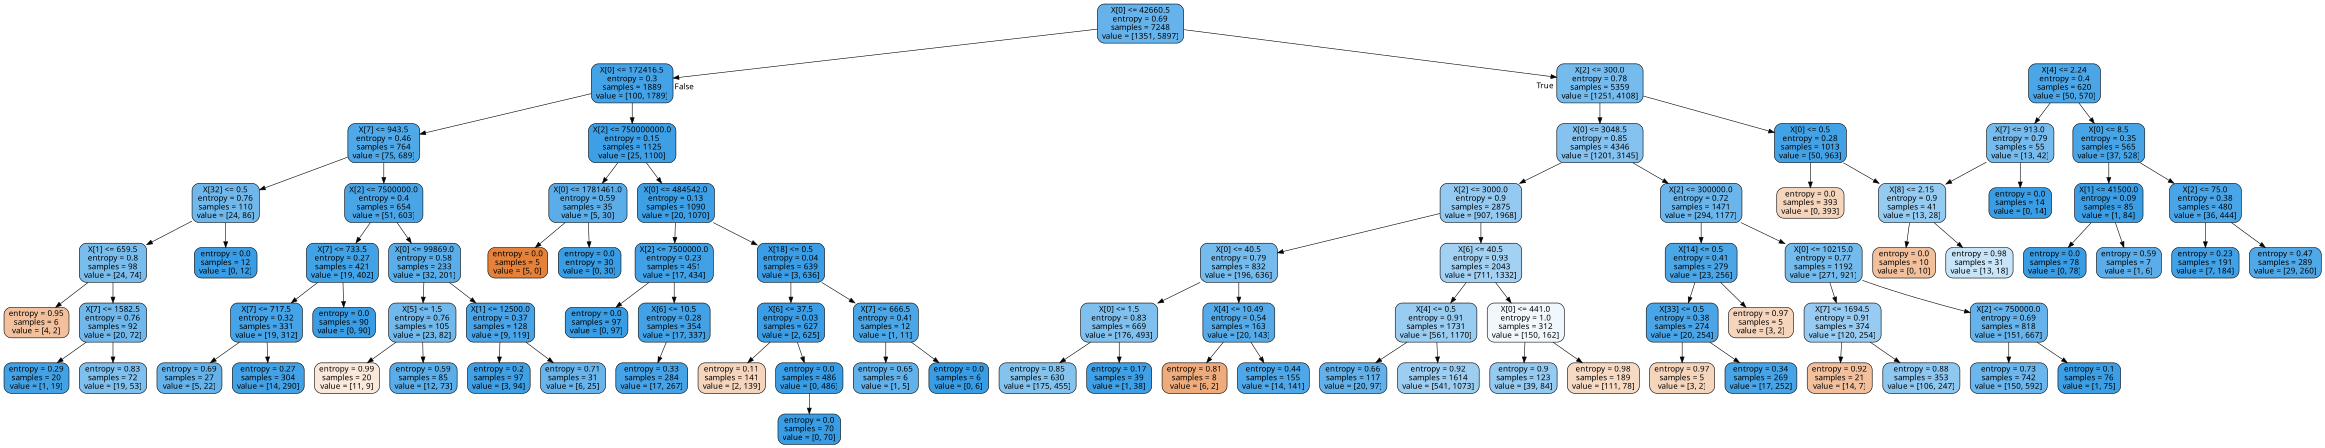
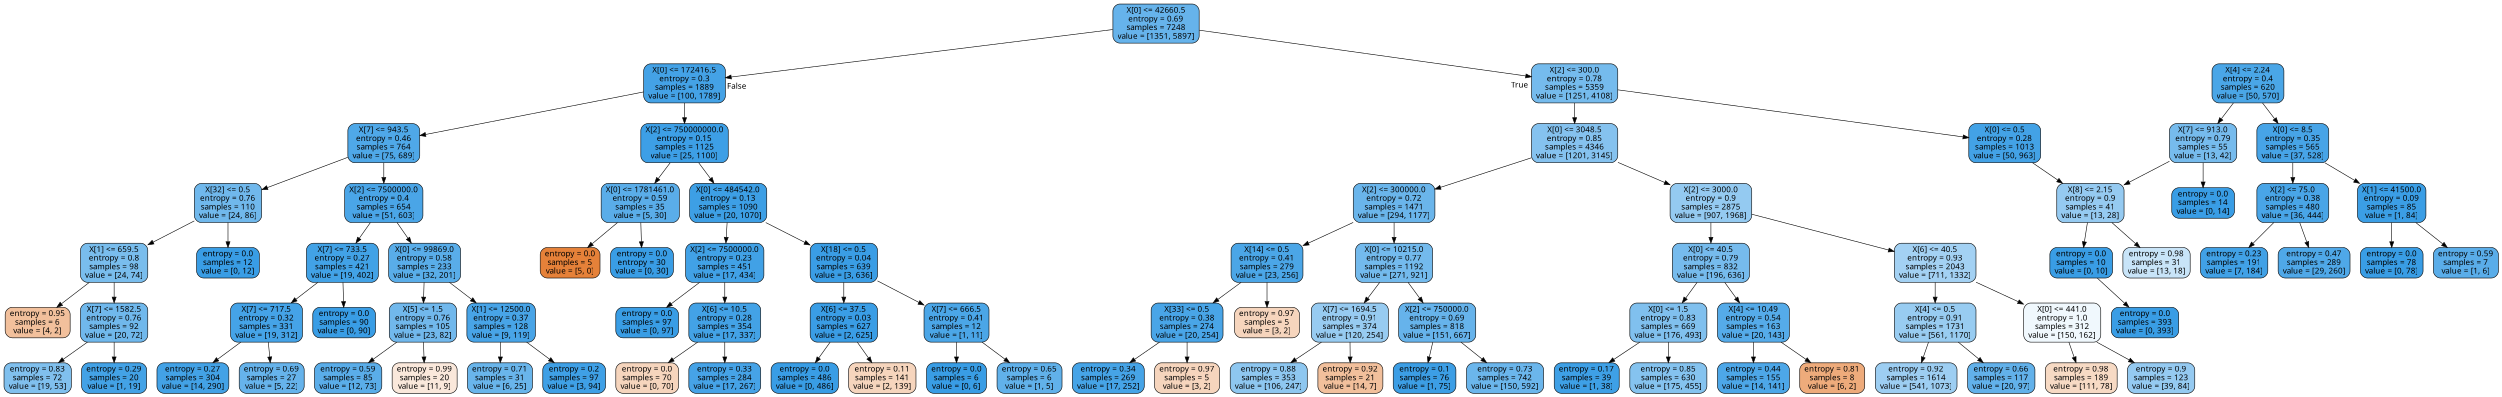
(1810, 172) -> (2111, 291)
(1810, 203) -> (2145, 323)
(1904, 263) -> (2081, 263)
(809, 401) -> (685, 351)
(809, 429) -> (647, 378)
